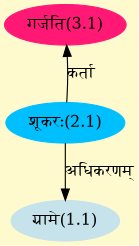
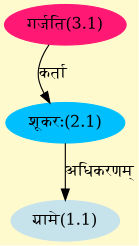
(68, 79) -> (39, 68)
